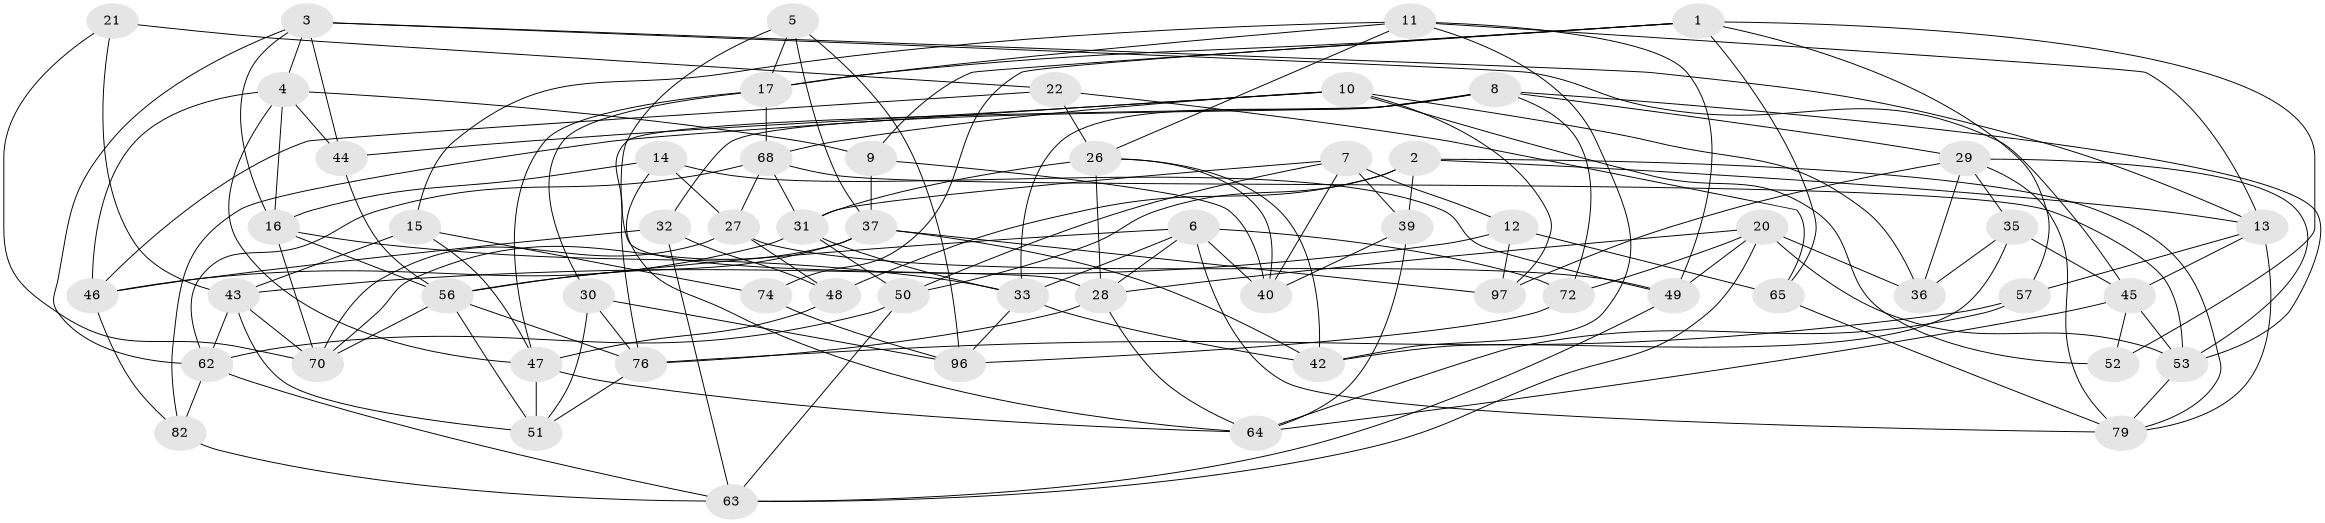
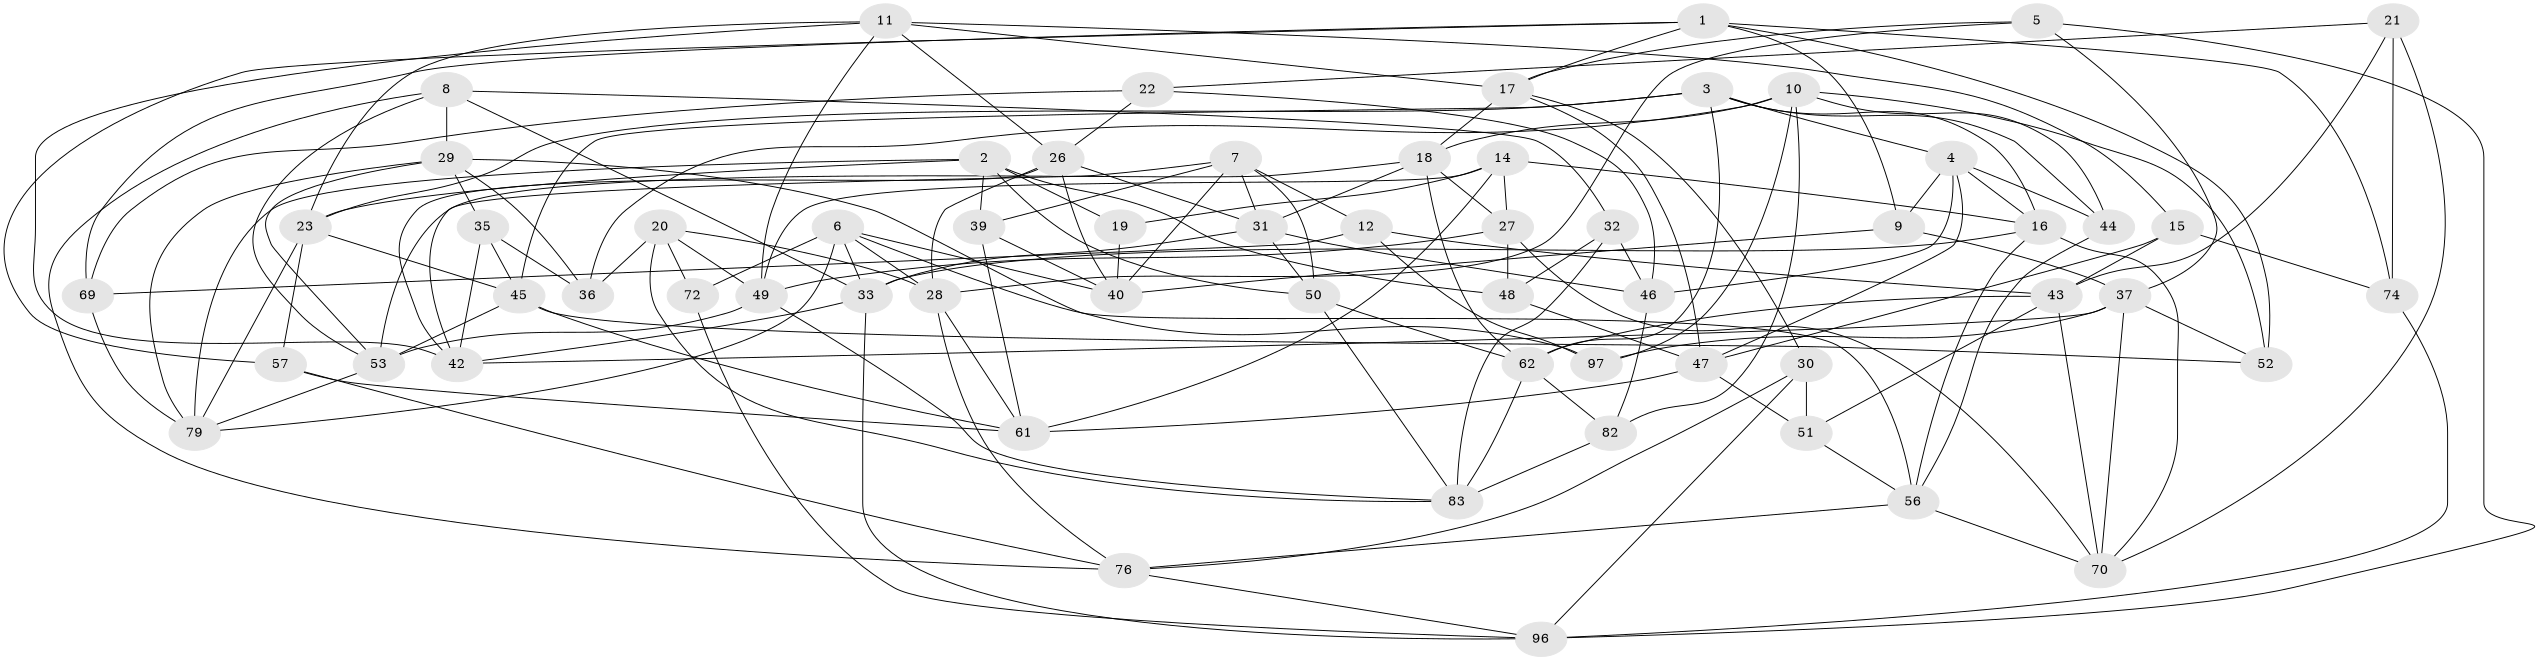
(766, 158) -> (1425, 158)
none -> (2393, 158)
(1590, 178) -> none
none -> (711, 186)
none -> (1120, 227)
(2262, 227) -> (305, 227)
(663, 270) -> (2196, 330)
(1779, 296) -> (88, 296)
(1938, 328) -> (571, 332)
(589, 399) -> (1333, 605)
(1256, 433) -> (1024, 433)
(732, 502) -> (1457, 502)
